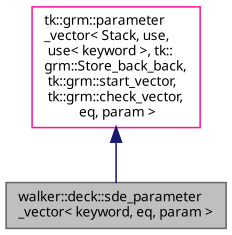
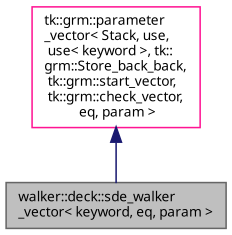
(116, 205) -> (116, 205)
